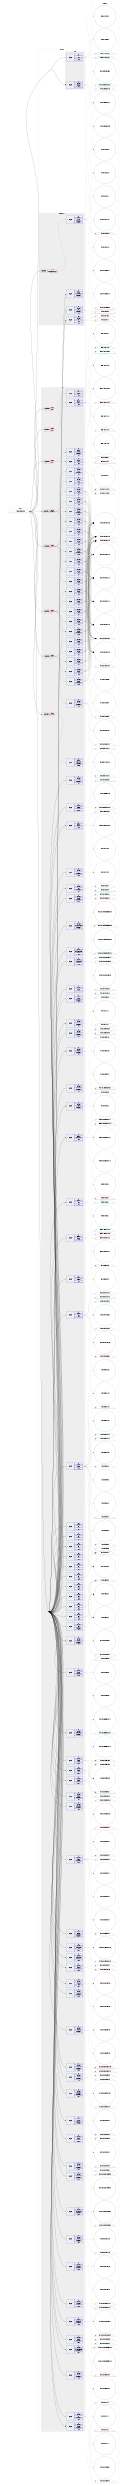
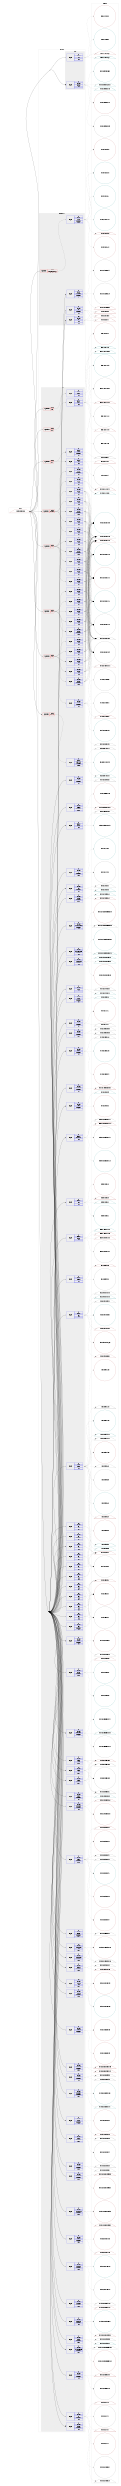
(105, 1393) -> none
